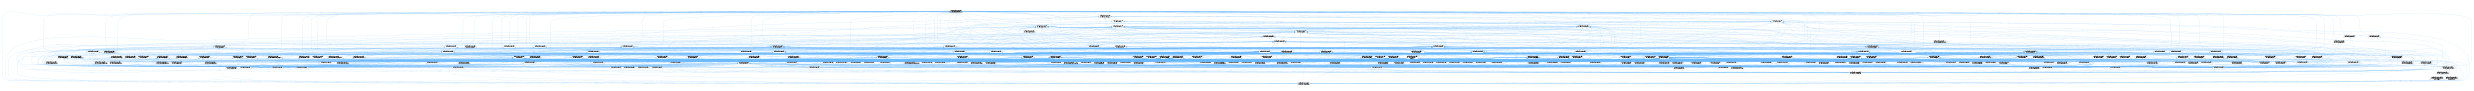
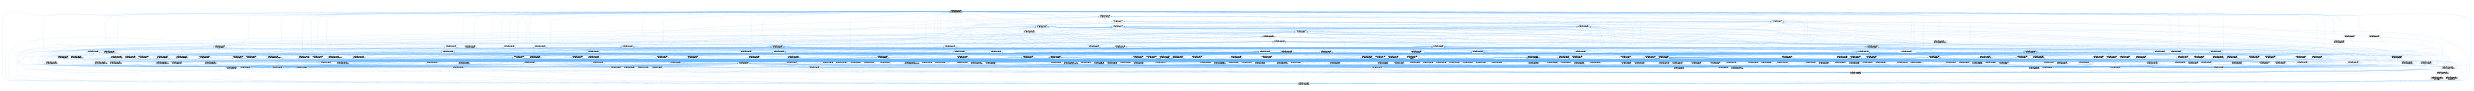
none -> (2254, 57)
none -> (1579, 63)
none -> (1753, 63)
(2448, 68) -> (2448, 68)
